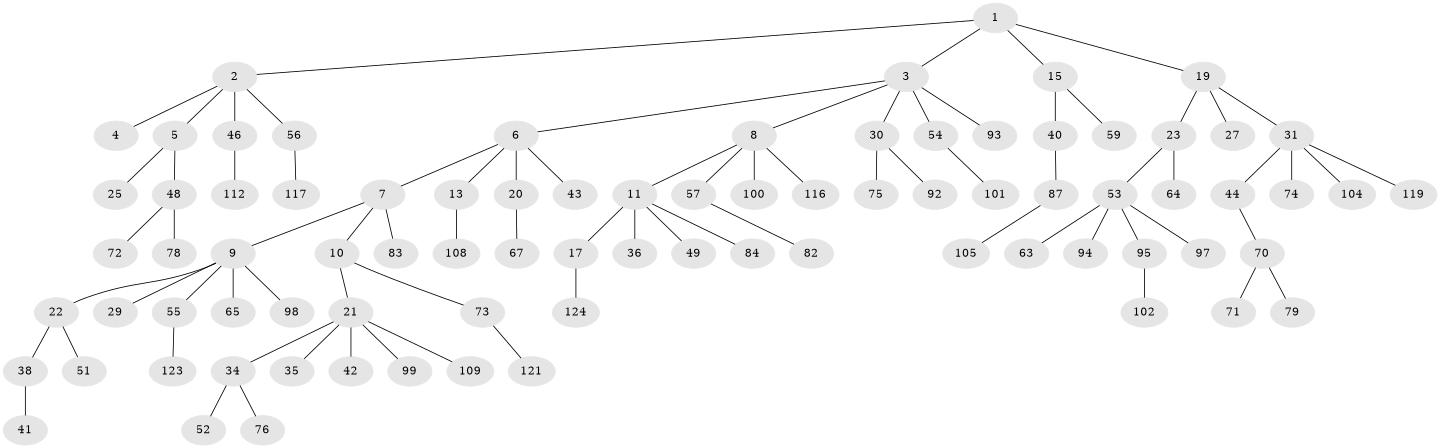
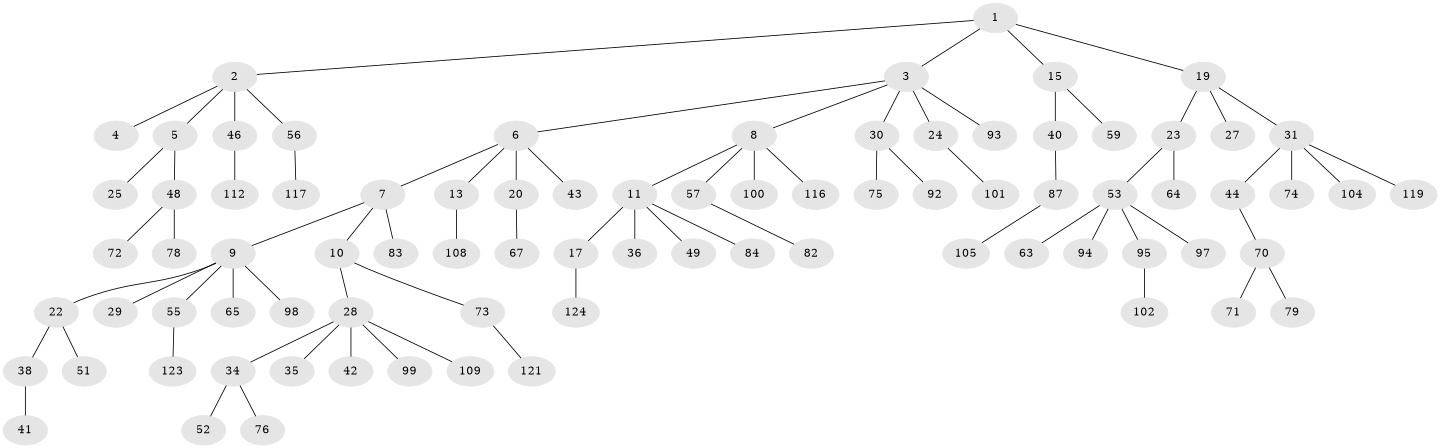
(936, 136) -> (936, 136)
(351, 312) -> (351, 312)
